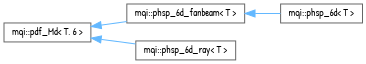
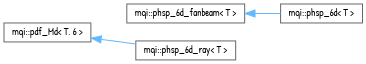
(114, 23) -> none
